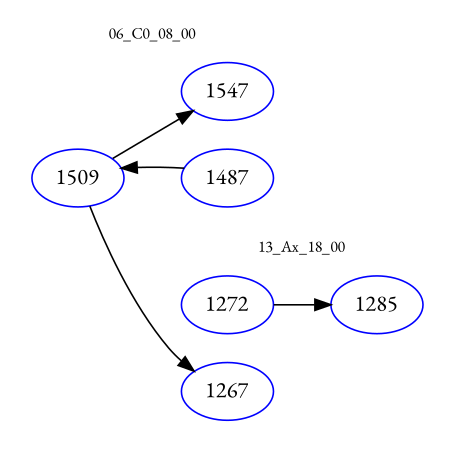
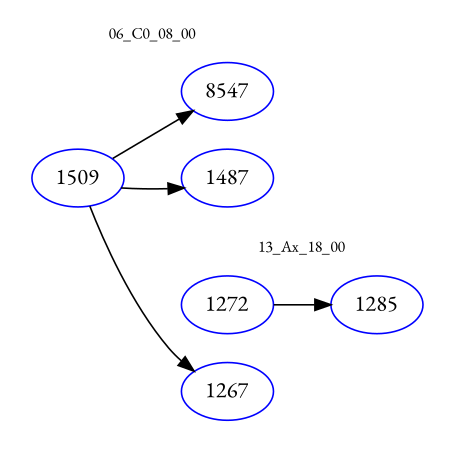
(227, 91) -> (227, 91)
(161, 167) -> (144, 189)
